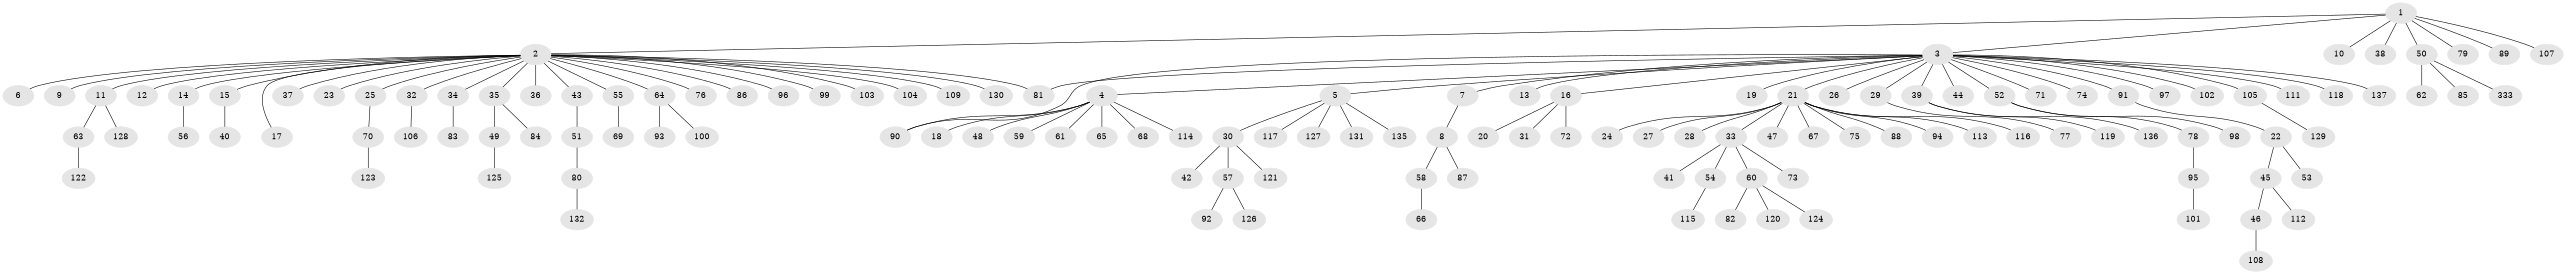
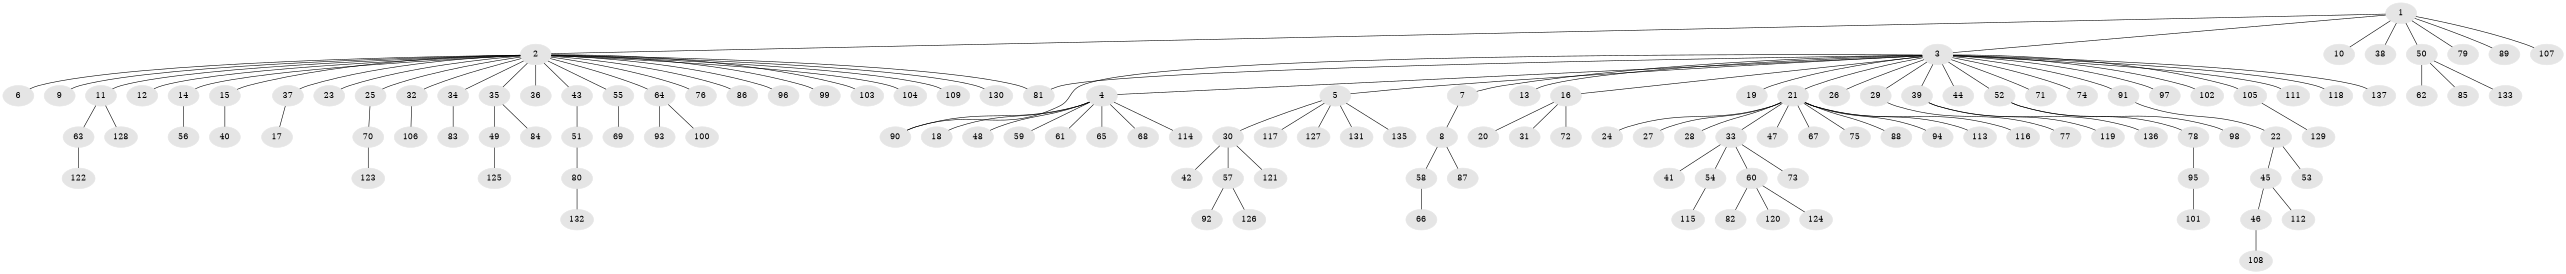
(370, 65) -> (282, 116)
(2506, 96) -> (2506, 96)
